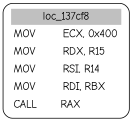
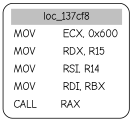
(65, 34) -> (66, 34)
